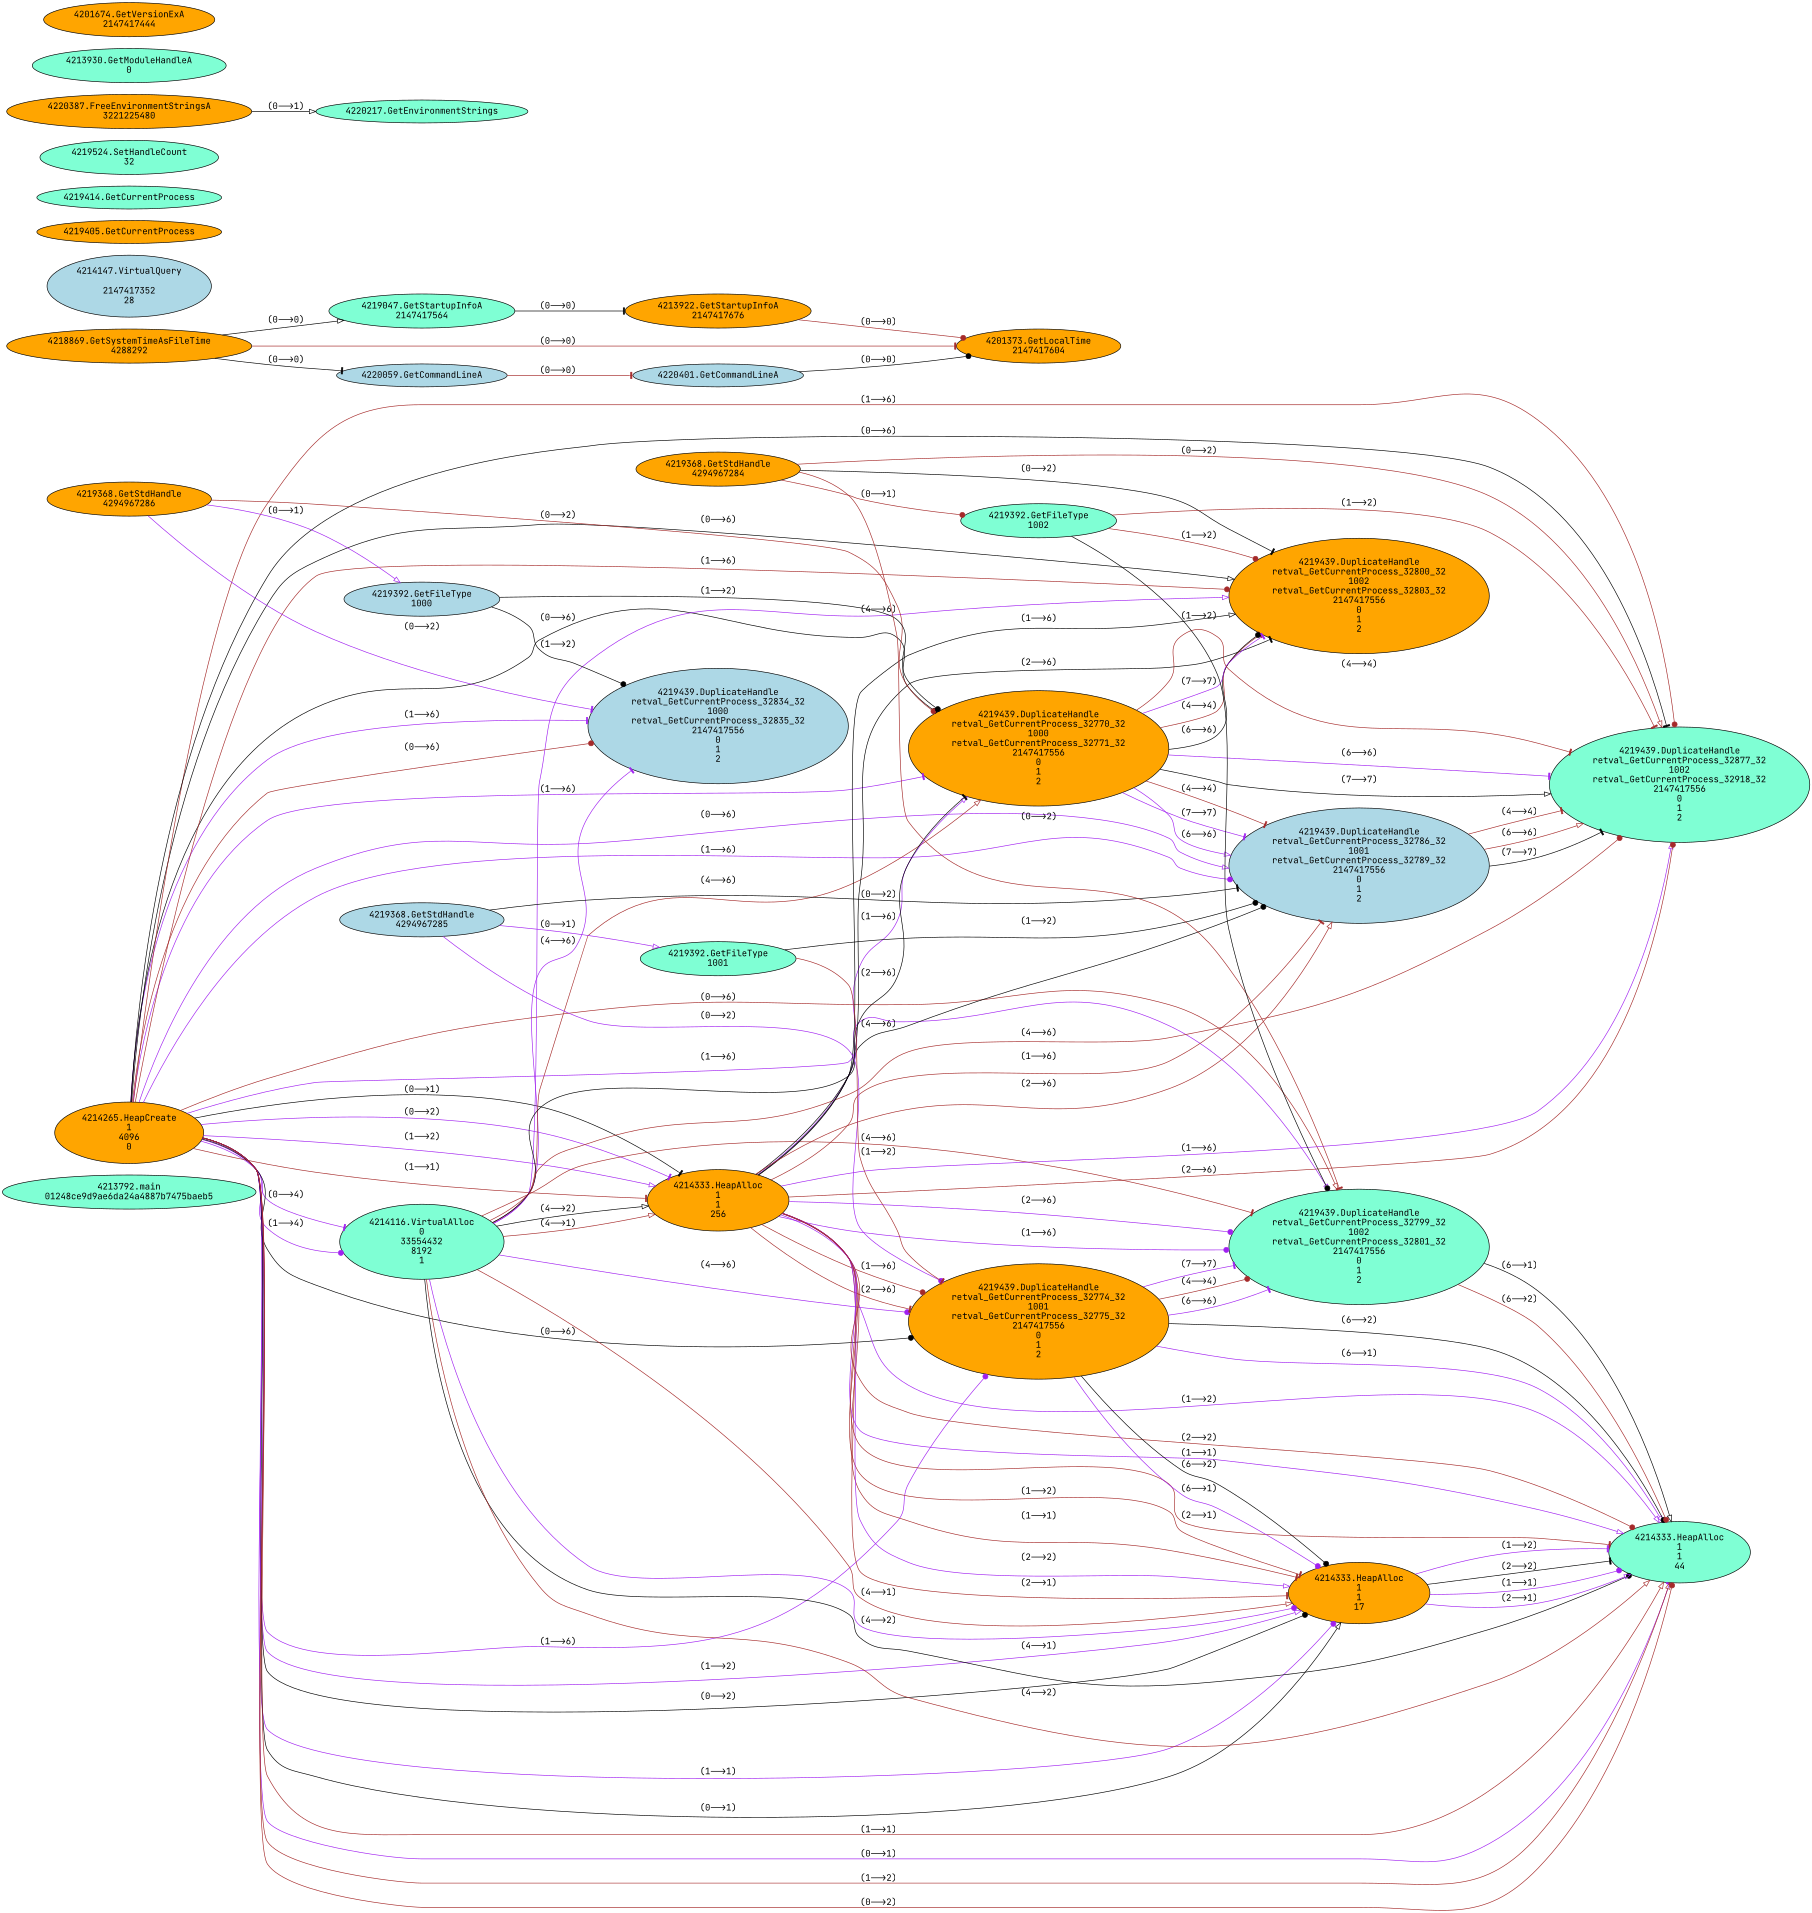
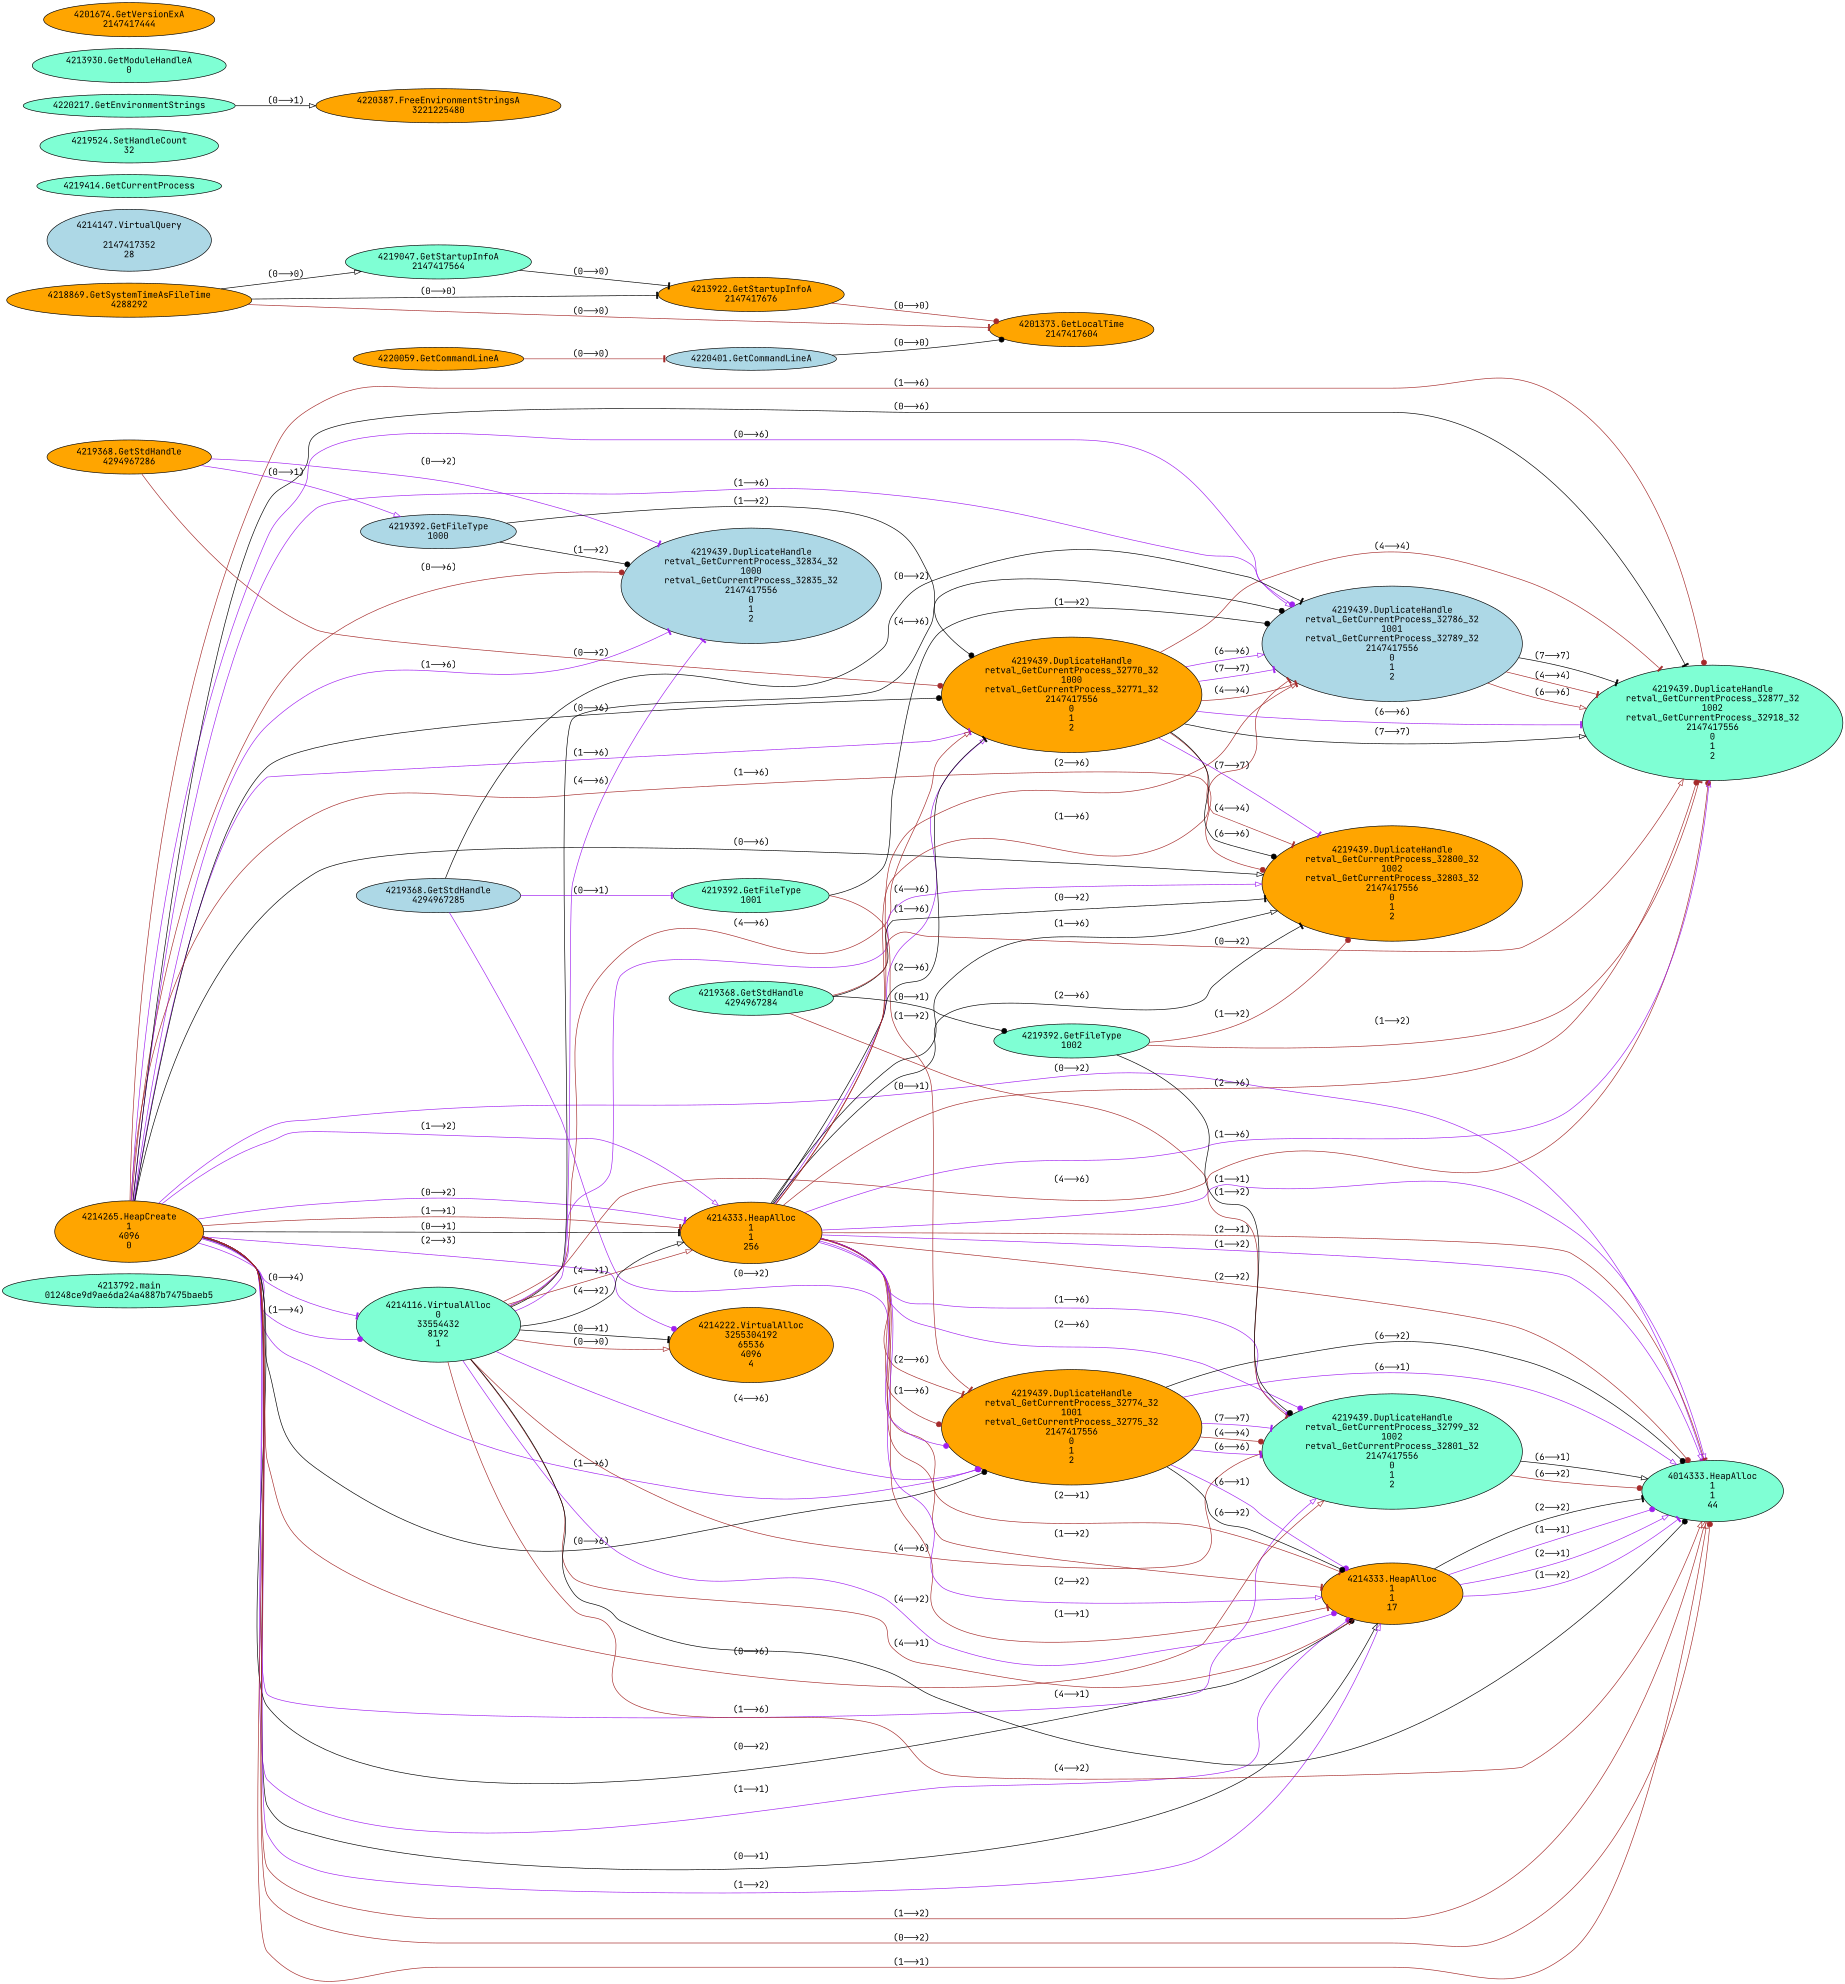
(281, 111) -> (272, 106)
(129, 232) -> none
(277, 366) -> (453, 297)
(422, 375) -> (438, 359)
(718, 469) -> (751, 998)
(870, 501) -> (919, 1006)
(577, 934) -> (595, 896)
none -> (751, 1345)
(1680, 1552) -> (1713, 1491)
